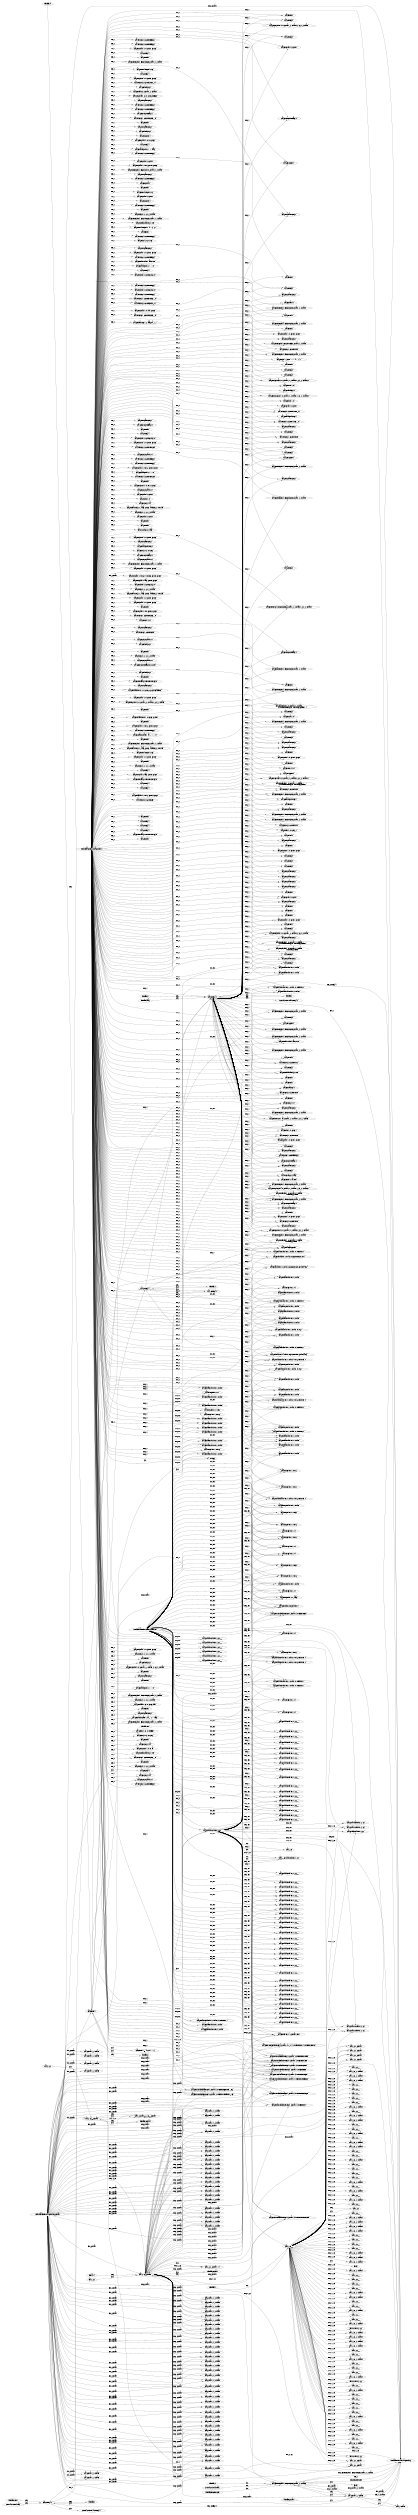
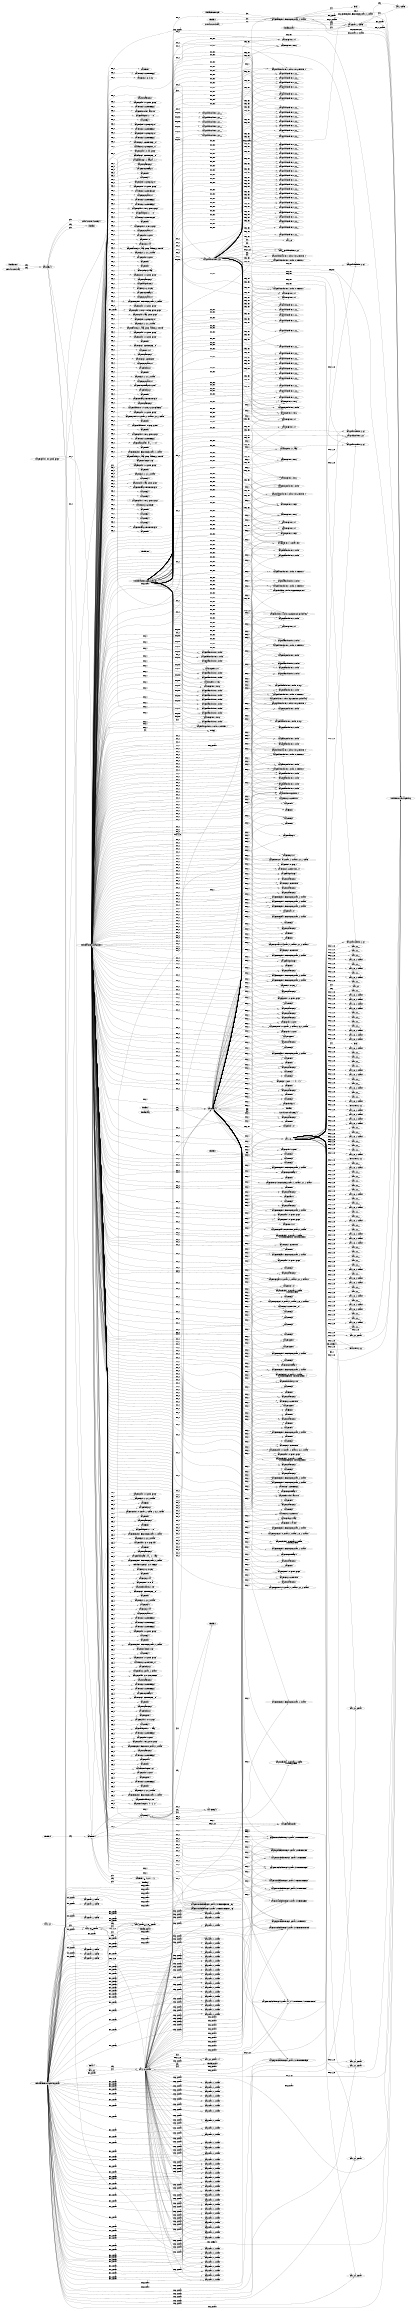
(145, 192) -> (145, 1769)
(145, 241) -> (145, 78)
(94, 720) -> (90, 690)
(289, 1606) -> (289, 794)
(145, 1731) -> (145, 1565)
